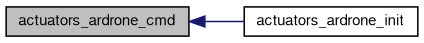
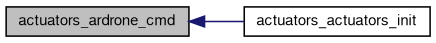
(331, 22) -> (337, 22)
